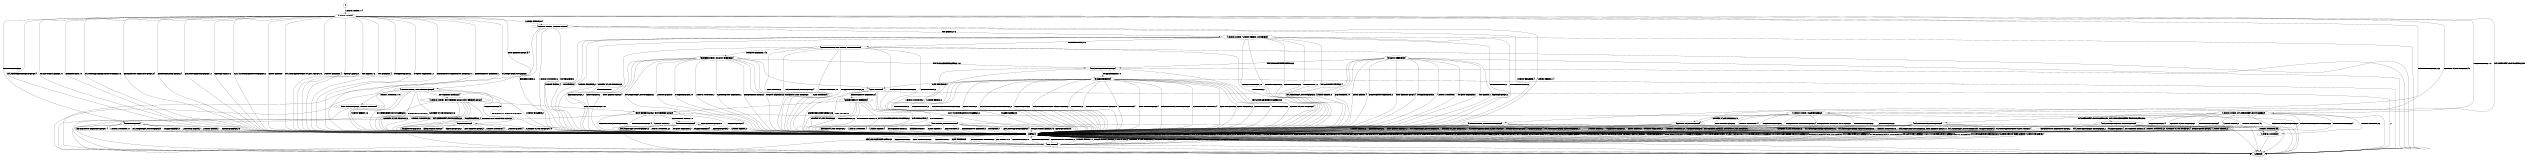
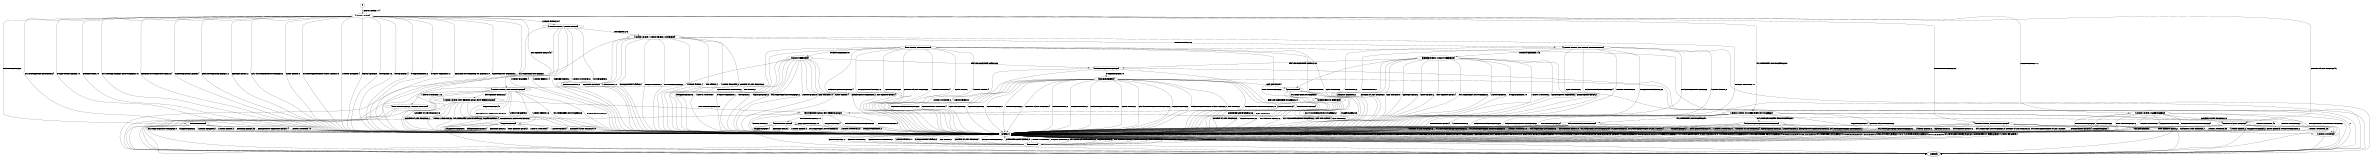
none -> (842, 51)
(863, 95) -> (1304, 95)
